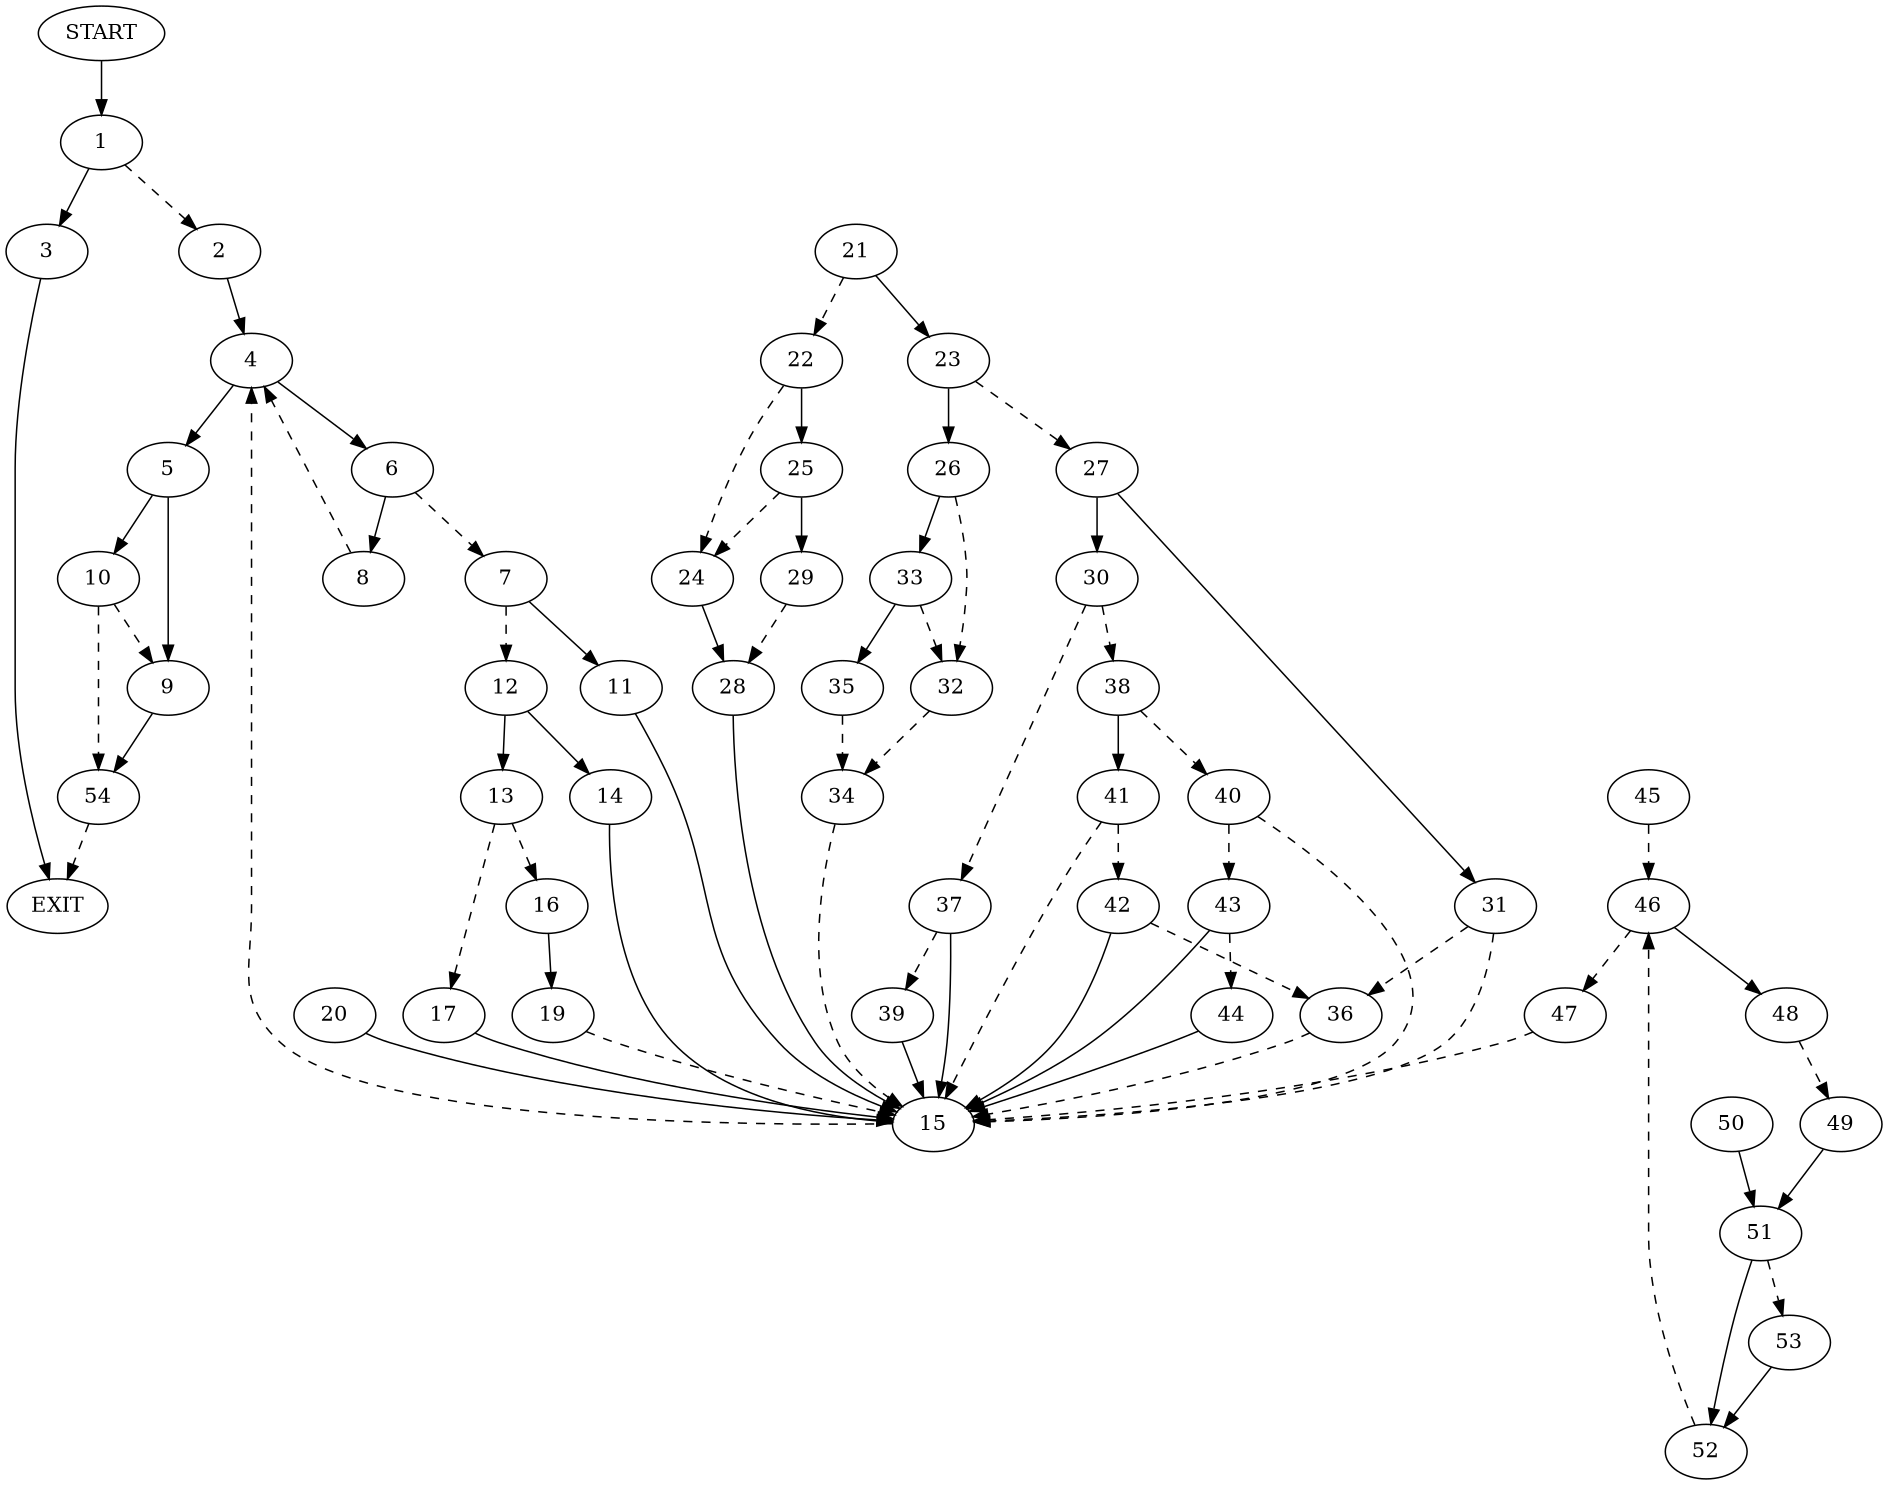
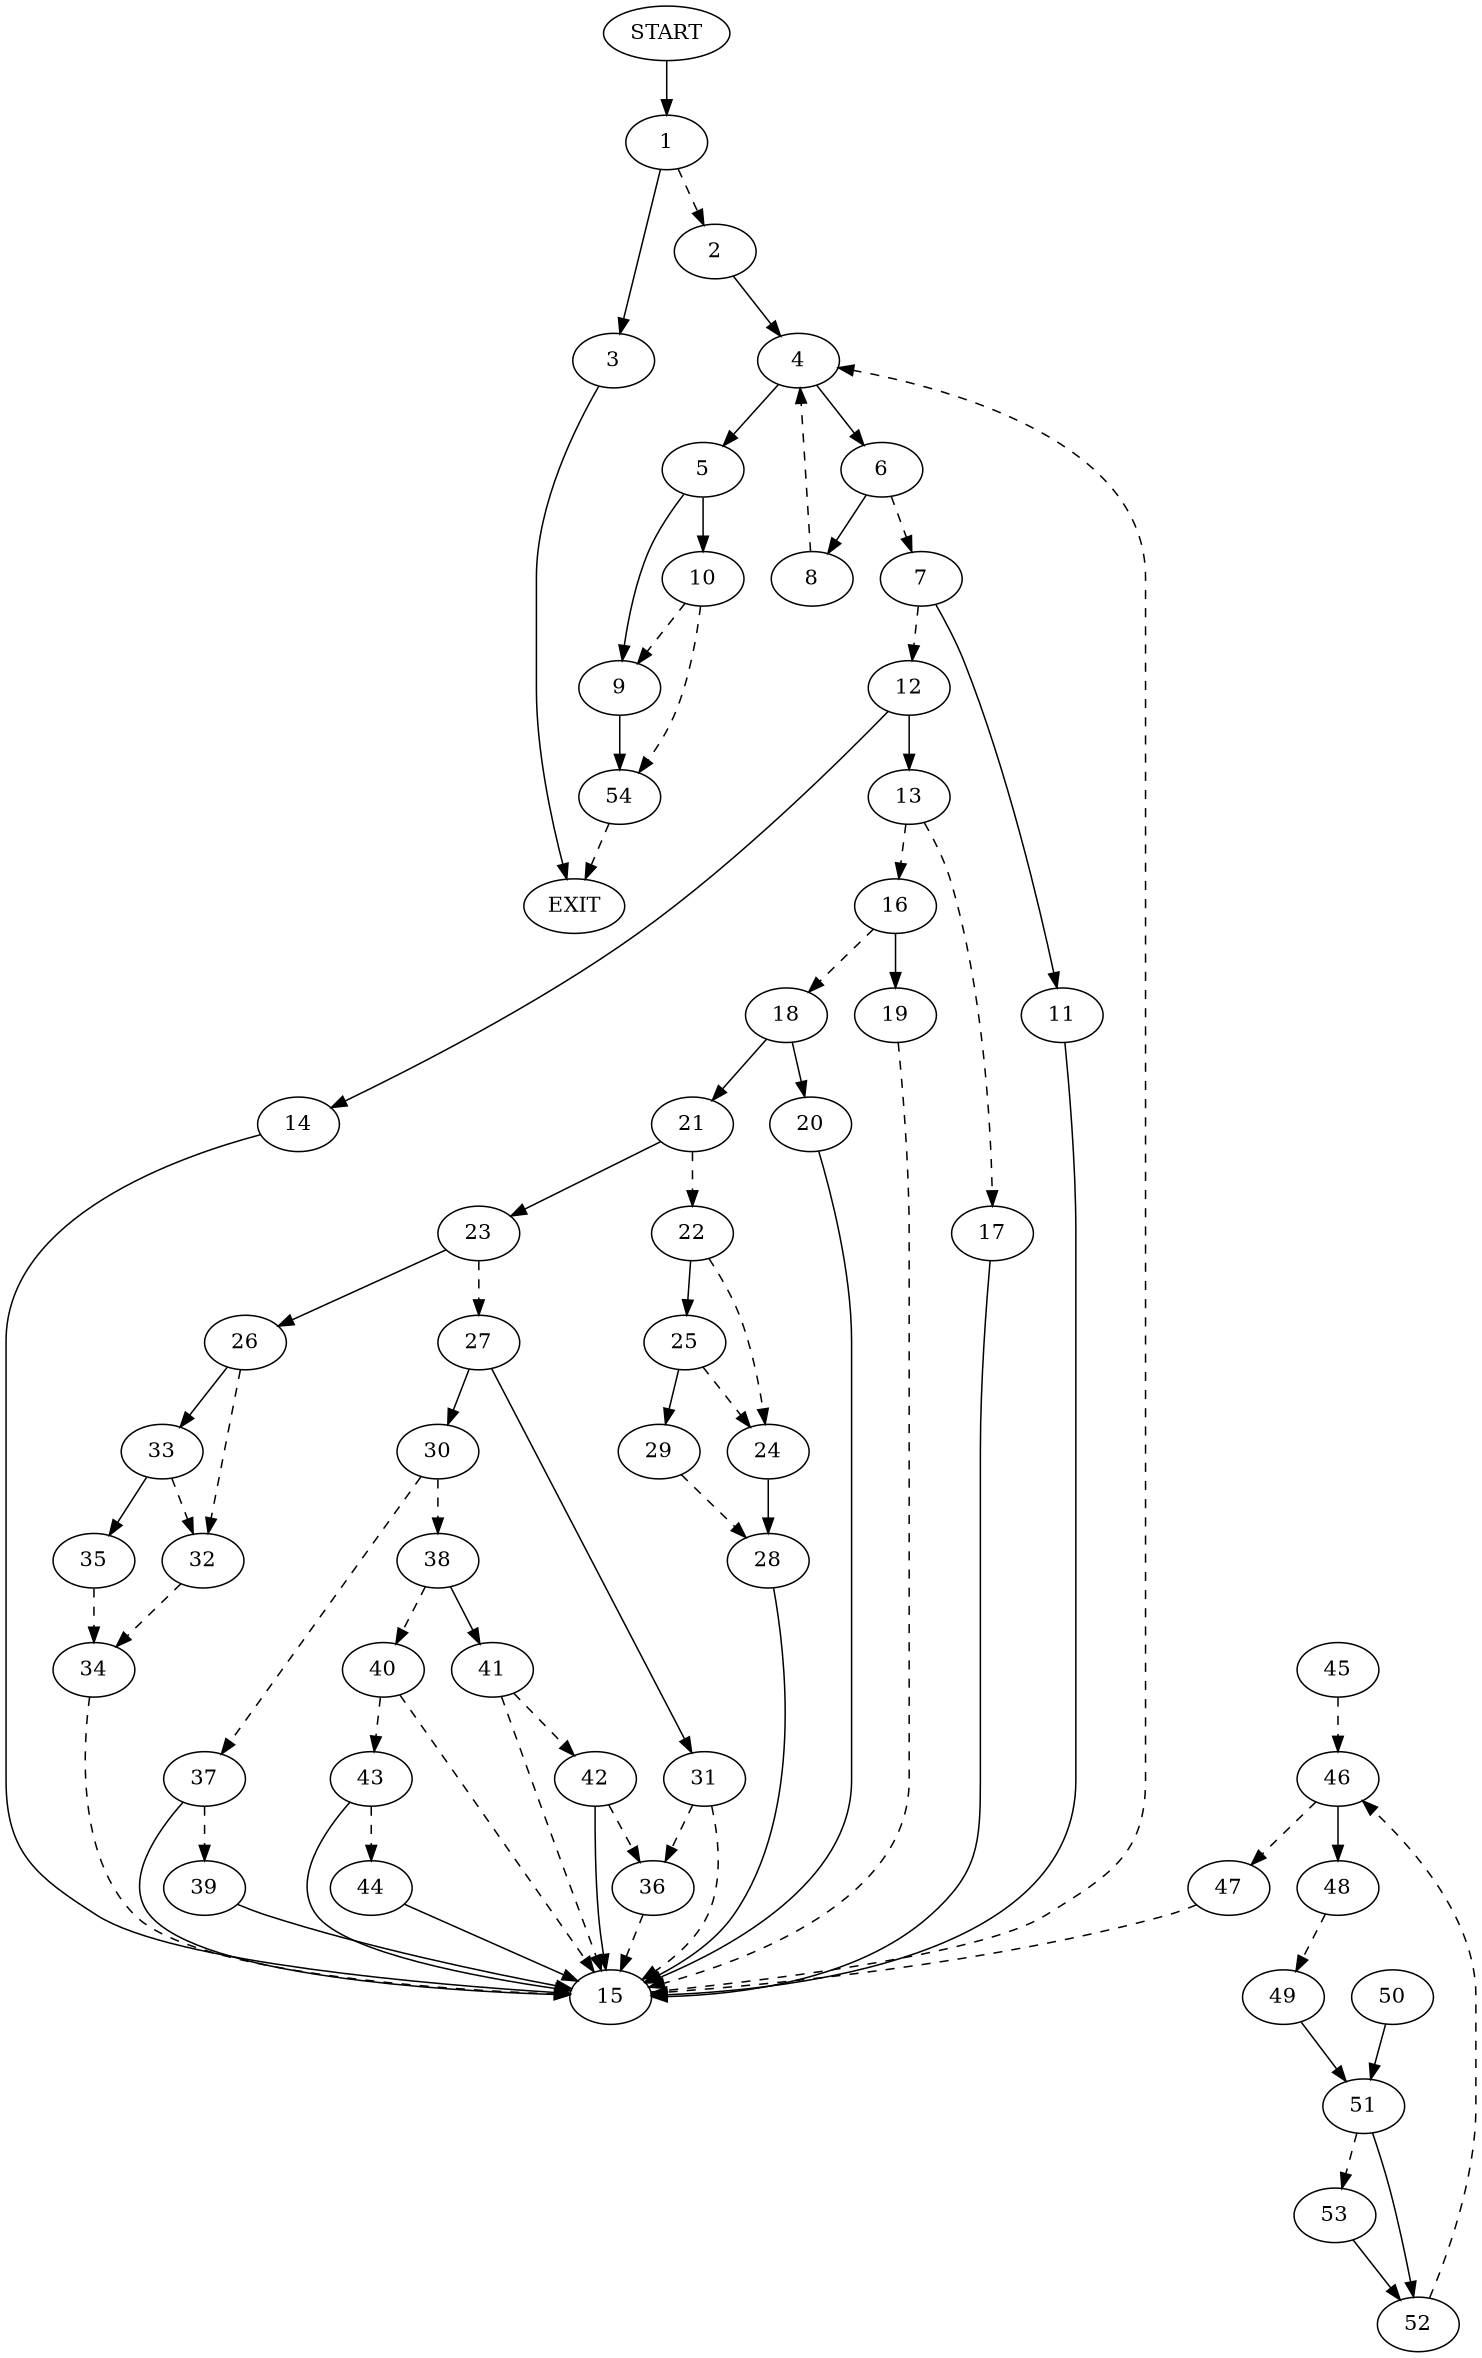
none -> (786, 1015)
